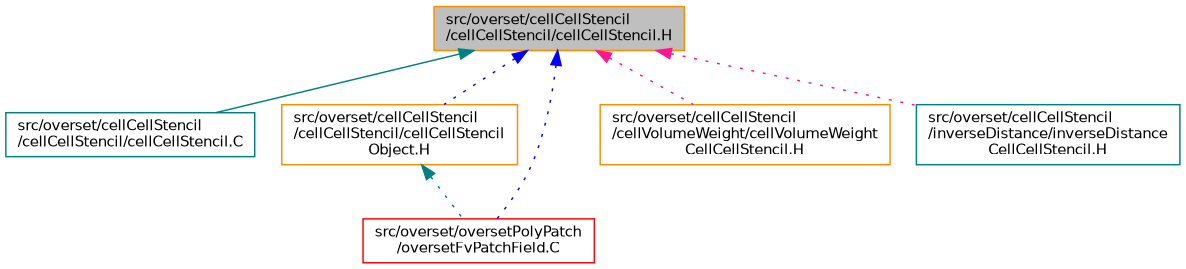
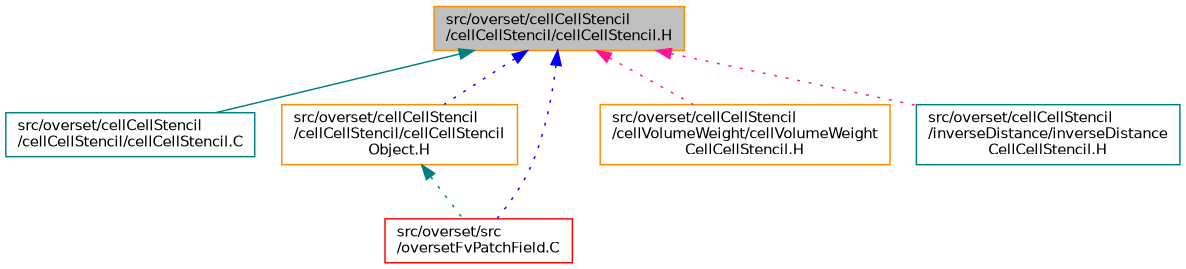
(479, 241) -> (479, 241)
